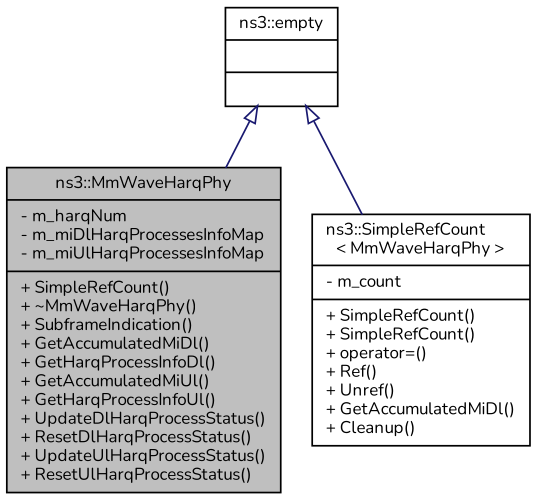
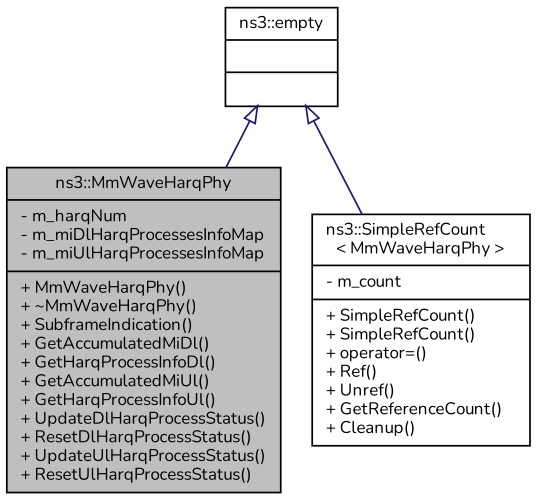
(95, 288) -> (104, 288)
(421, 409) -> (414, 409)
